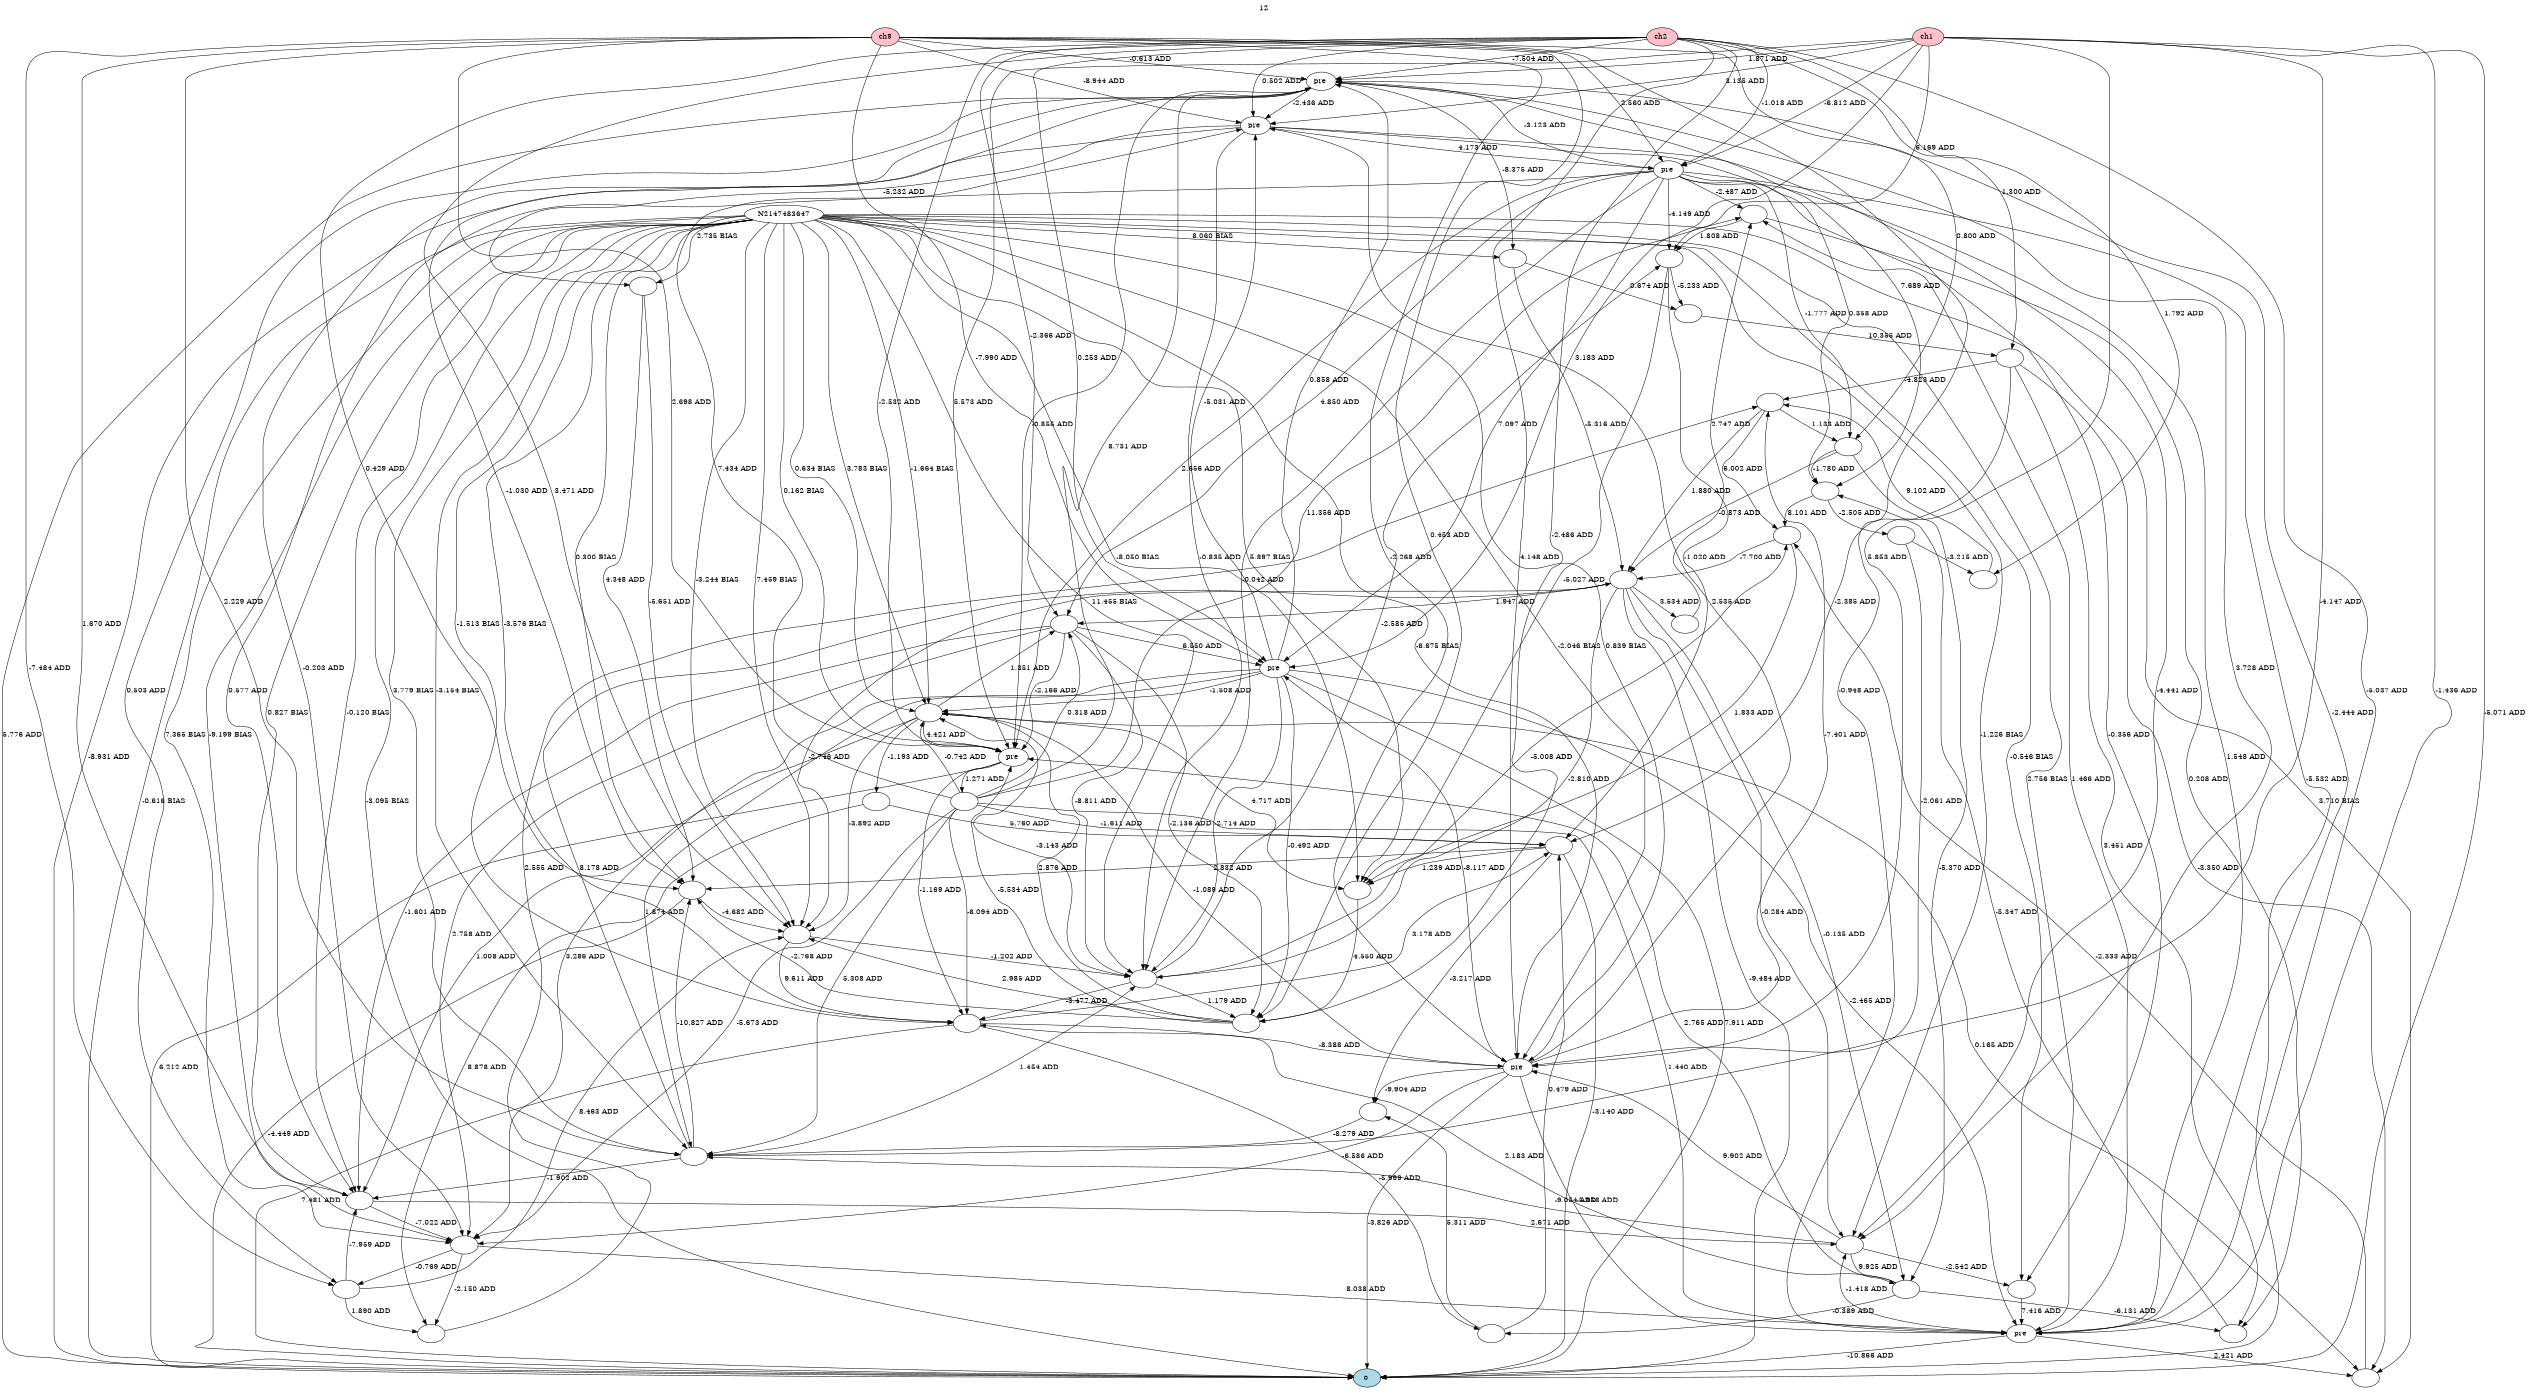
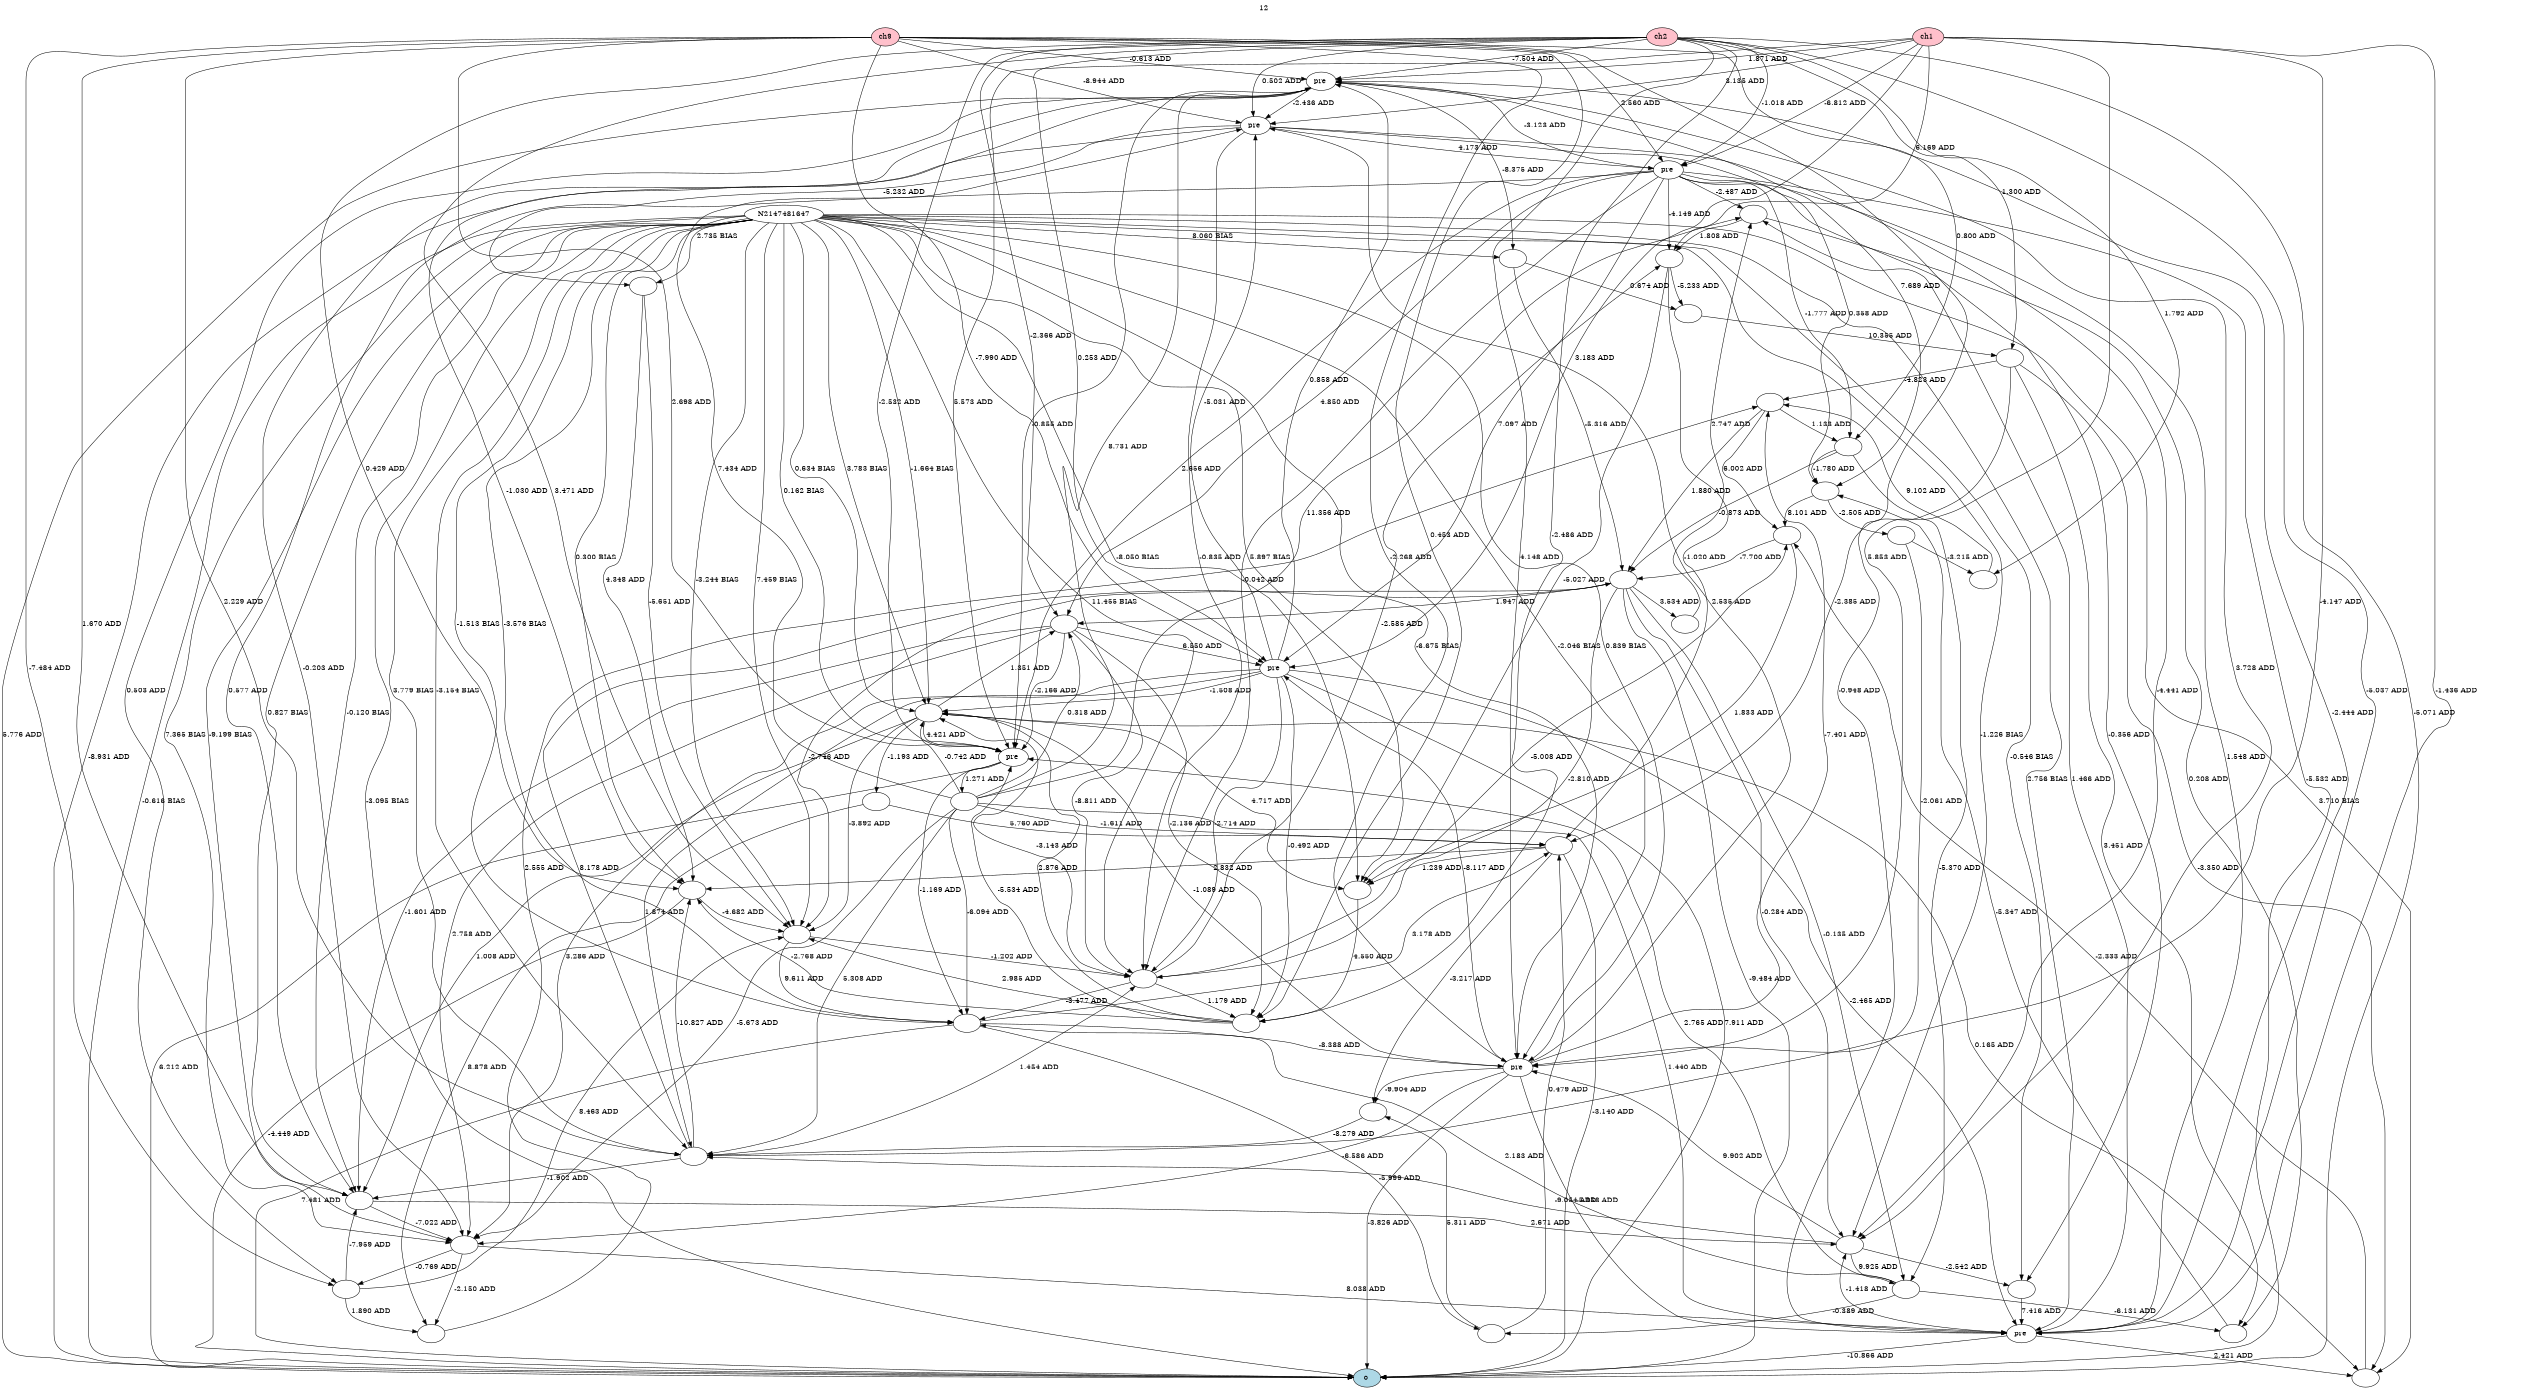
(784, 214) -> (784, 214)
(2451, 915) -> (2396, 919)
